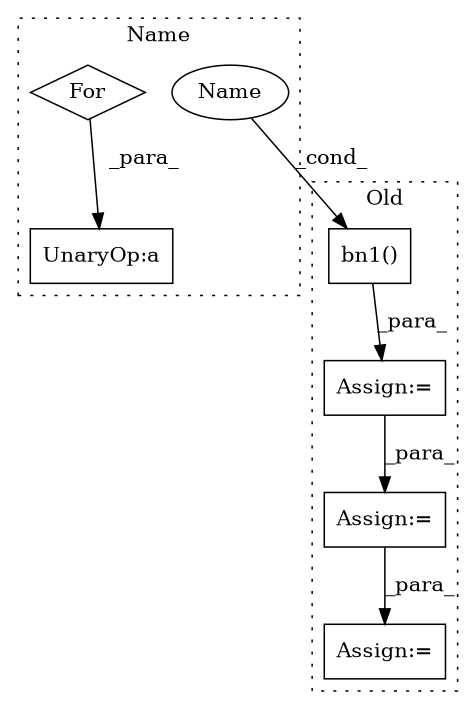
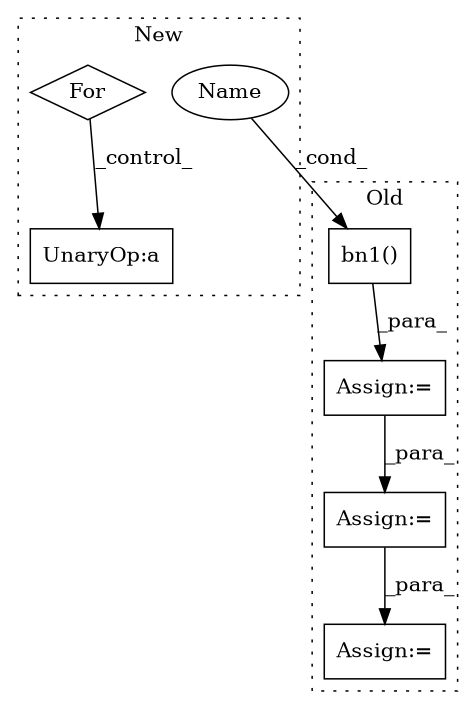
(159, 36) -> (159, 36)
(144, 158) -> (144, 158)
